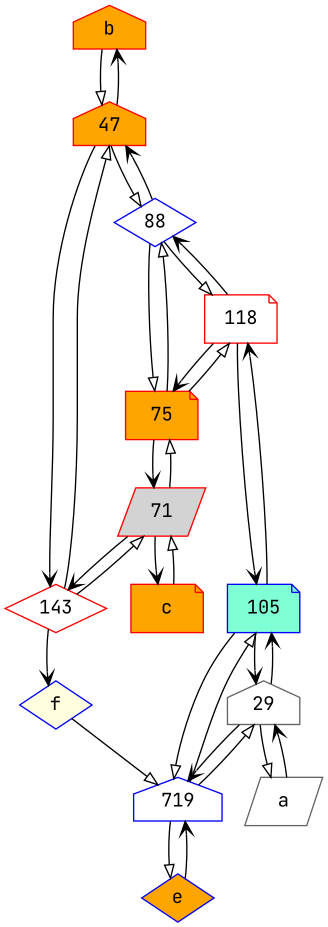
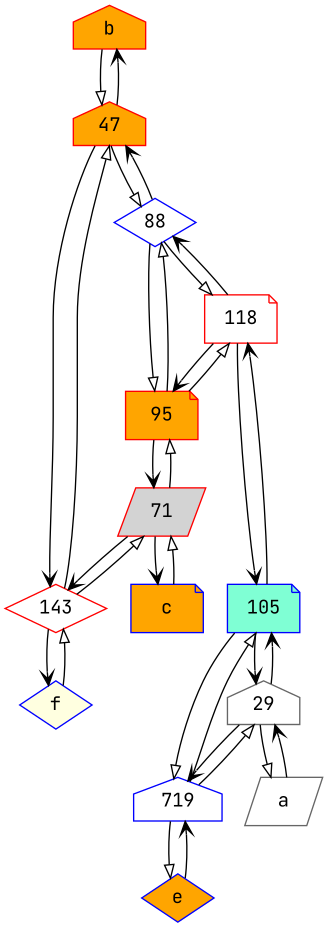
(162, 415) -> (162, 415)
(167, 608) -> (167, 608)
(109, 747) -> (65, 664)
